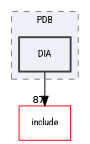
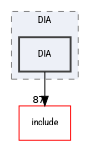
(45, 21) -> (45, 21)
